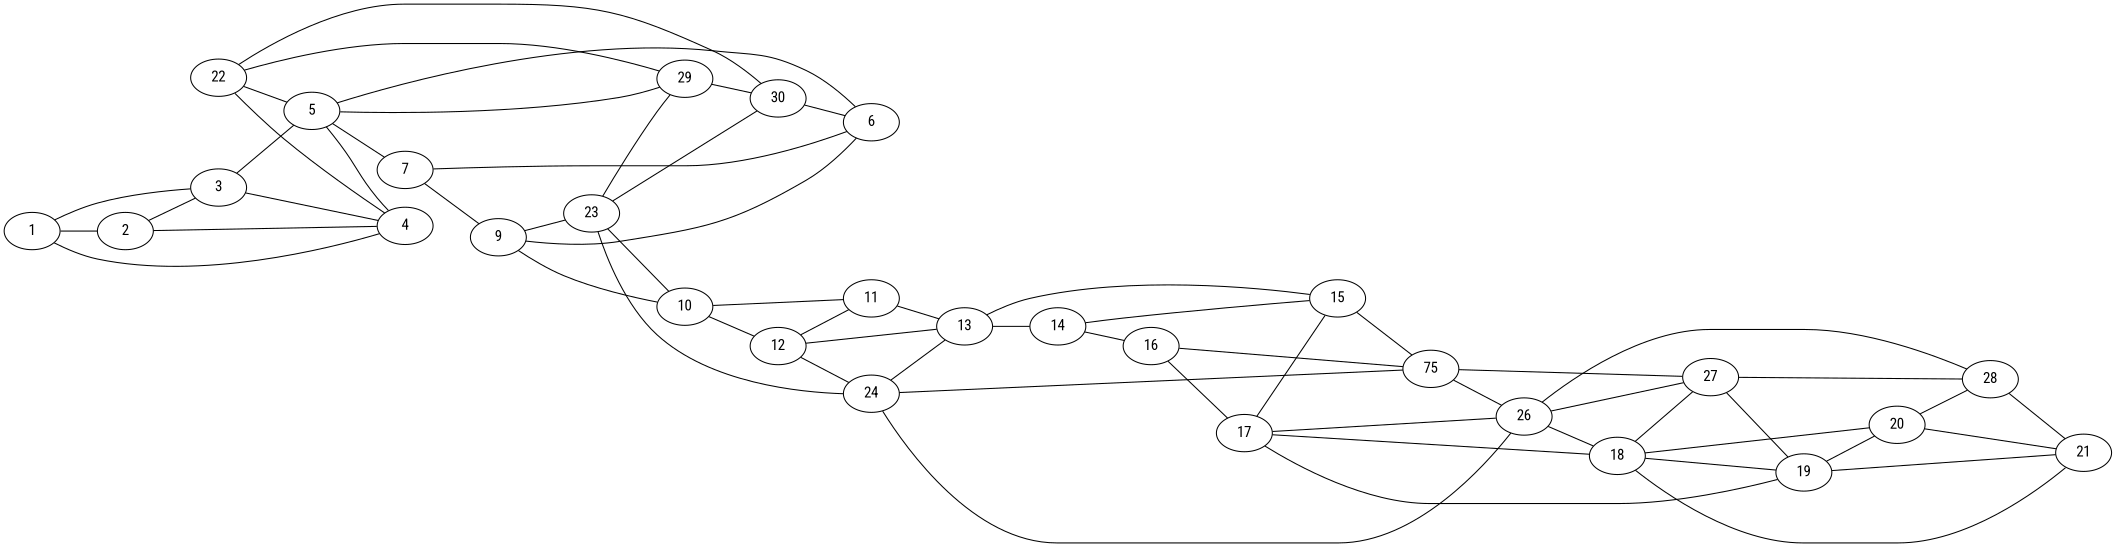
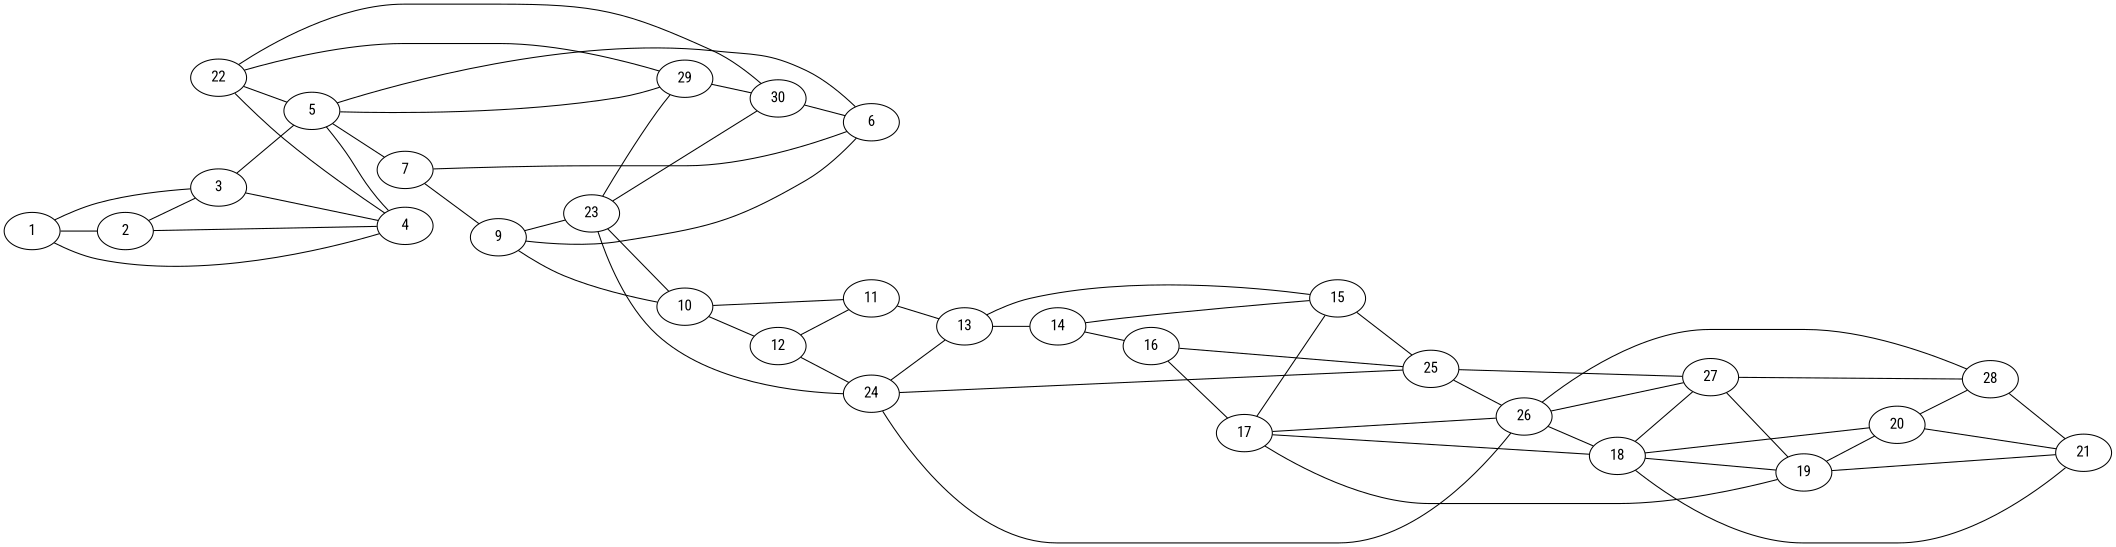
(871, 336) -> none
(1431, 369) -> (1431, 369)
